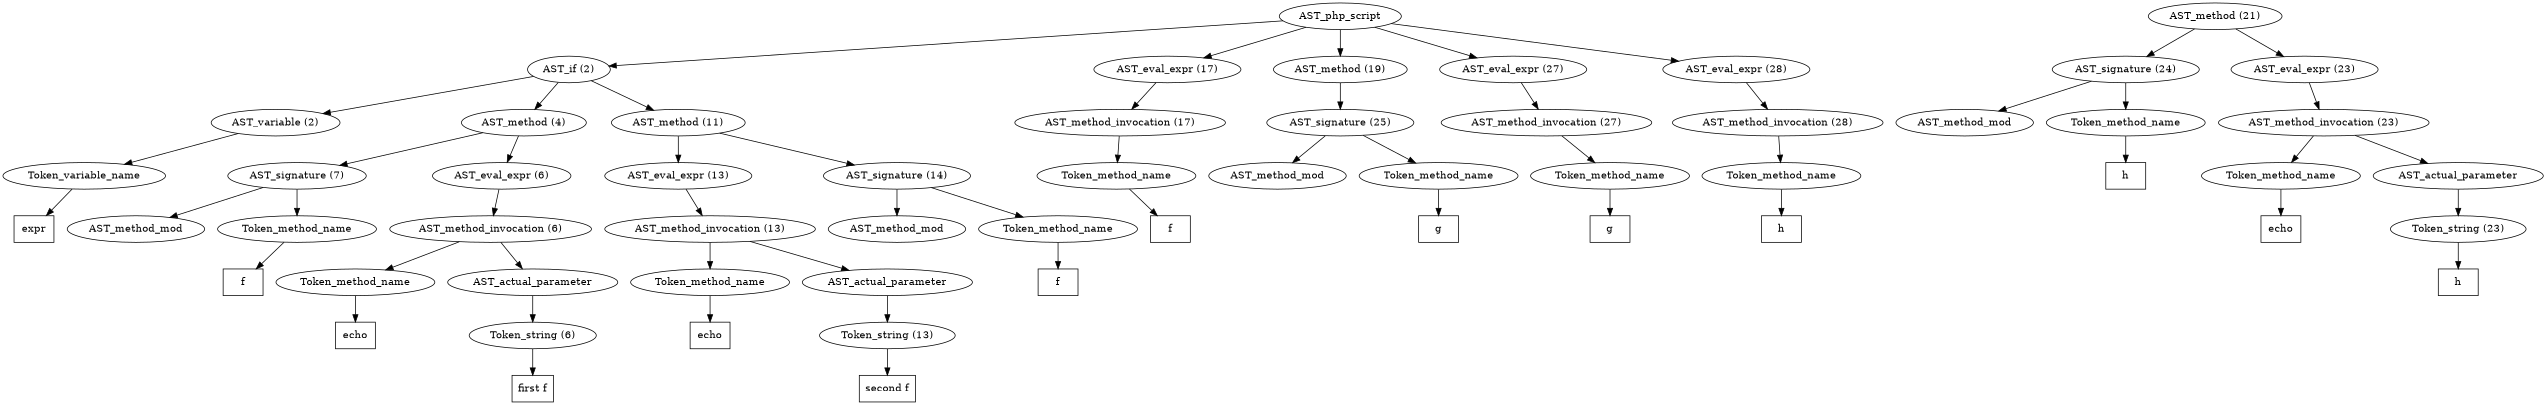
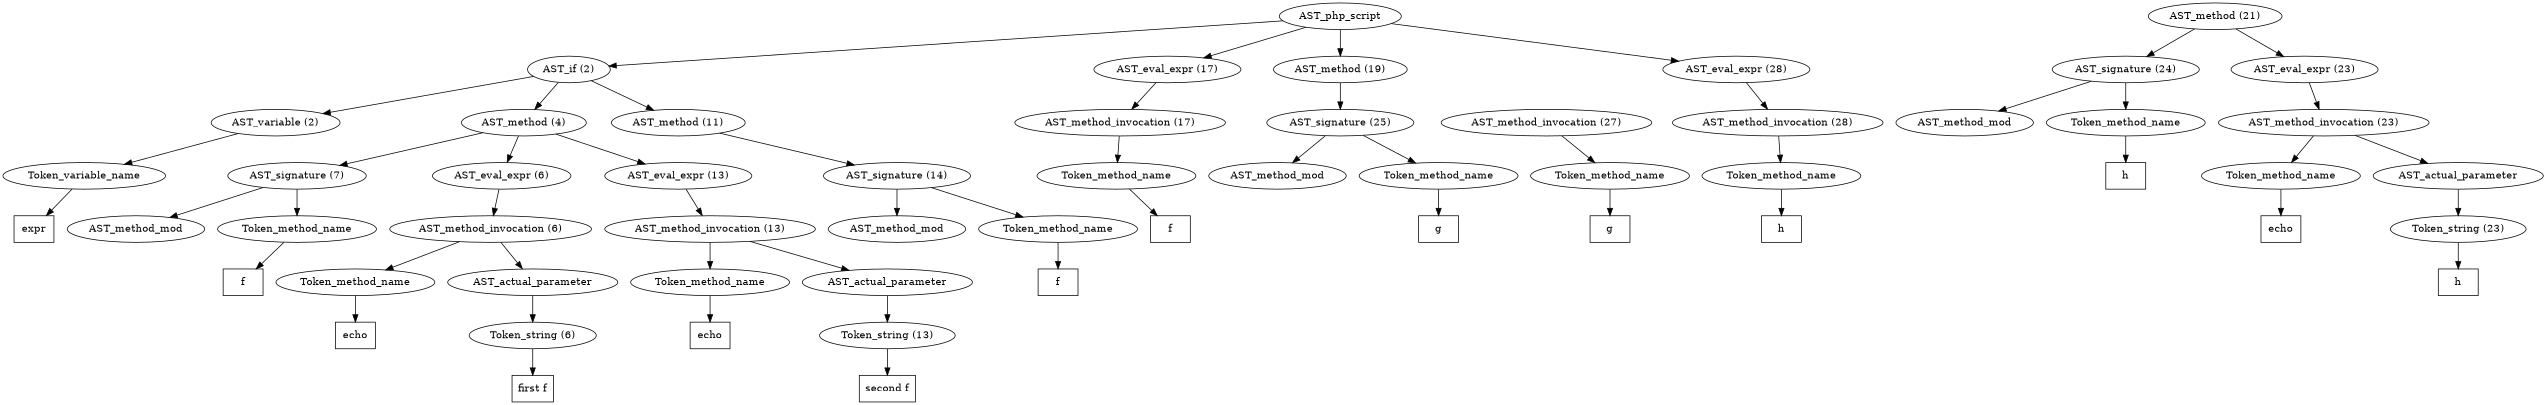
(1513, 69) -> none
(678, 146) -> (597, 148)
